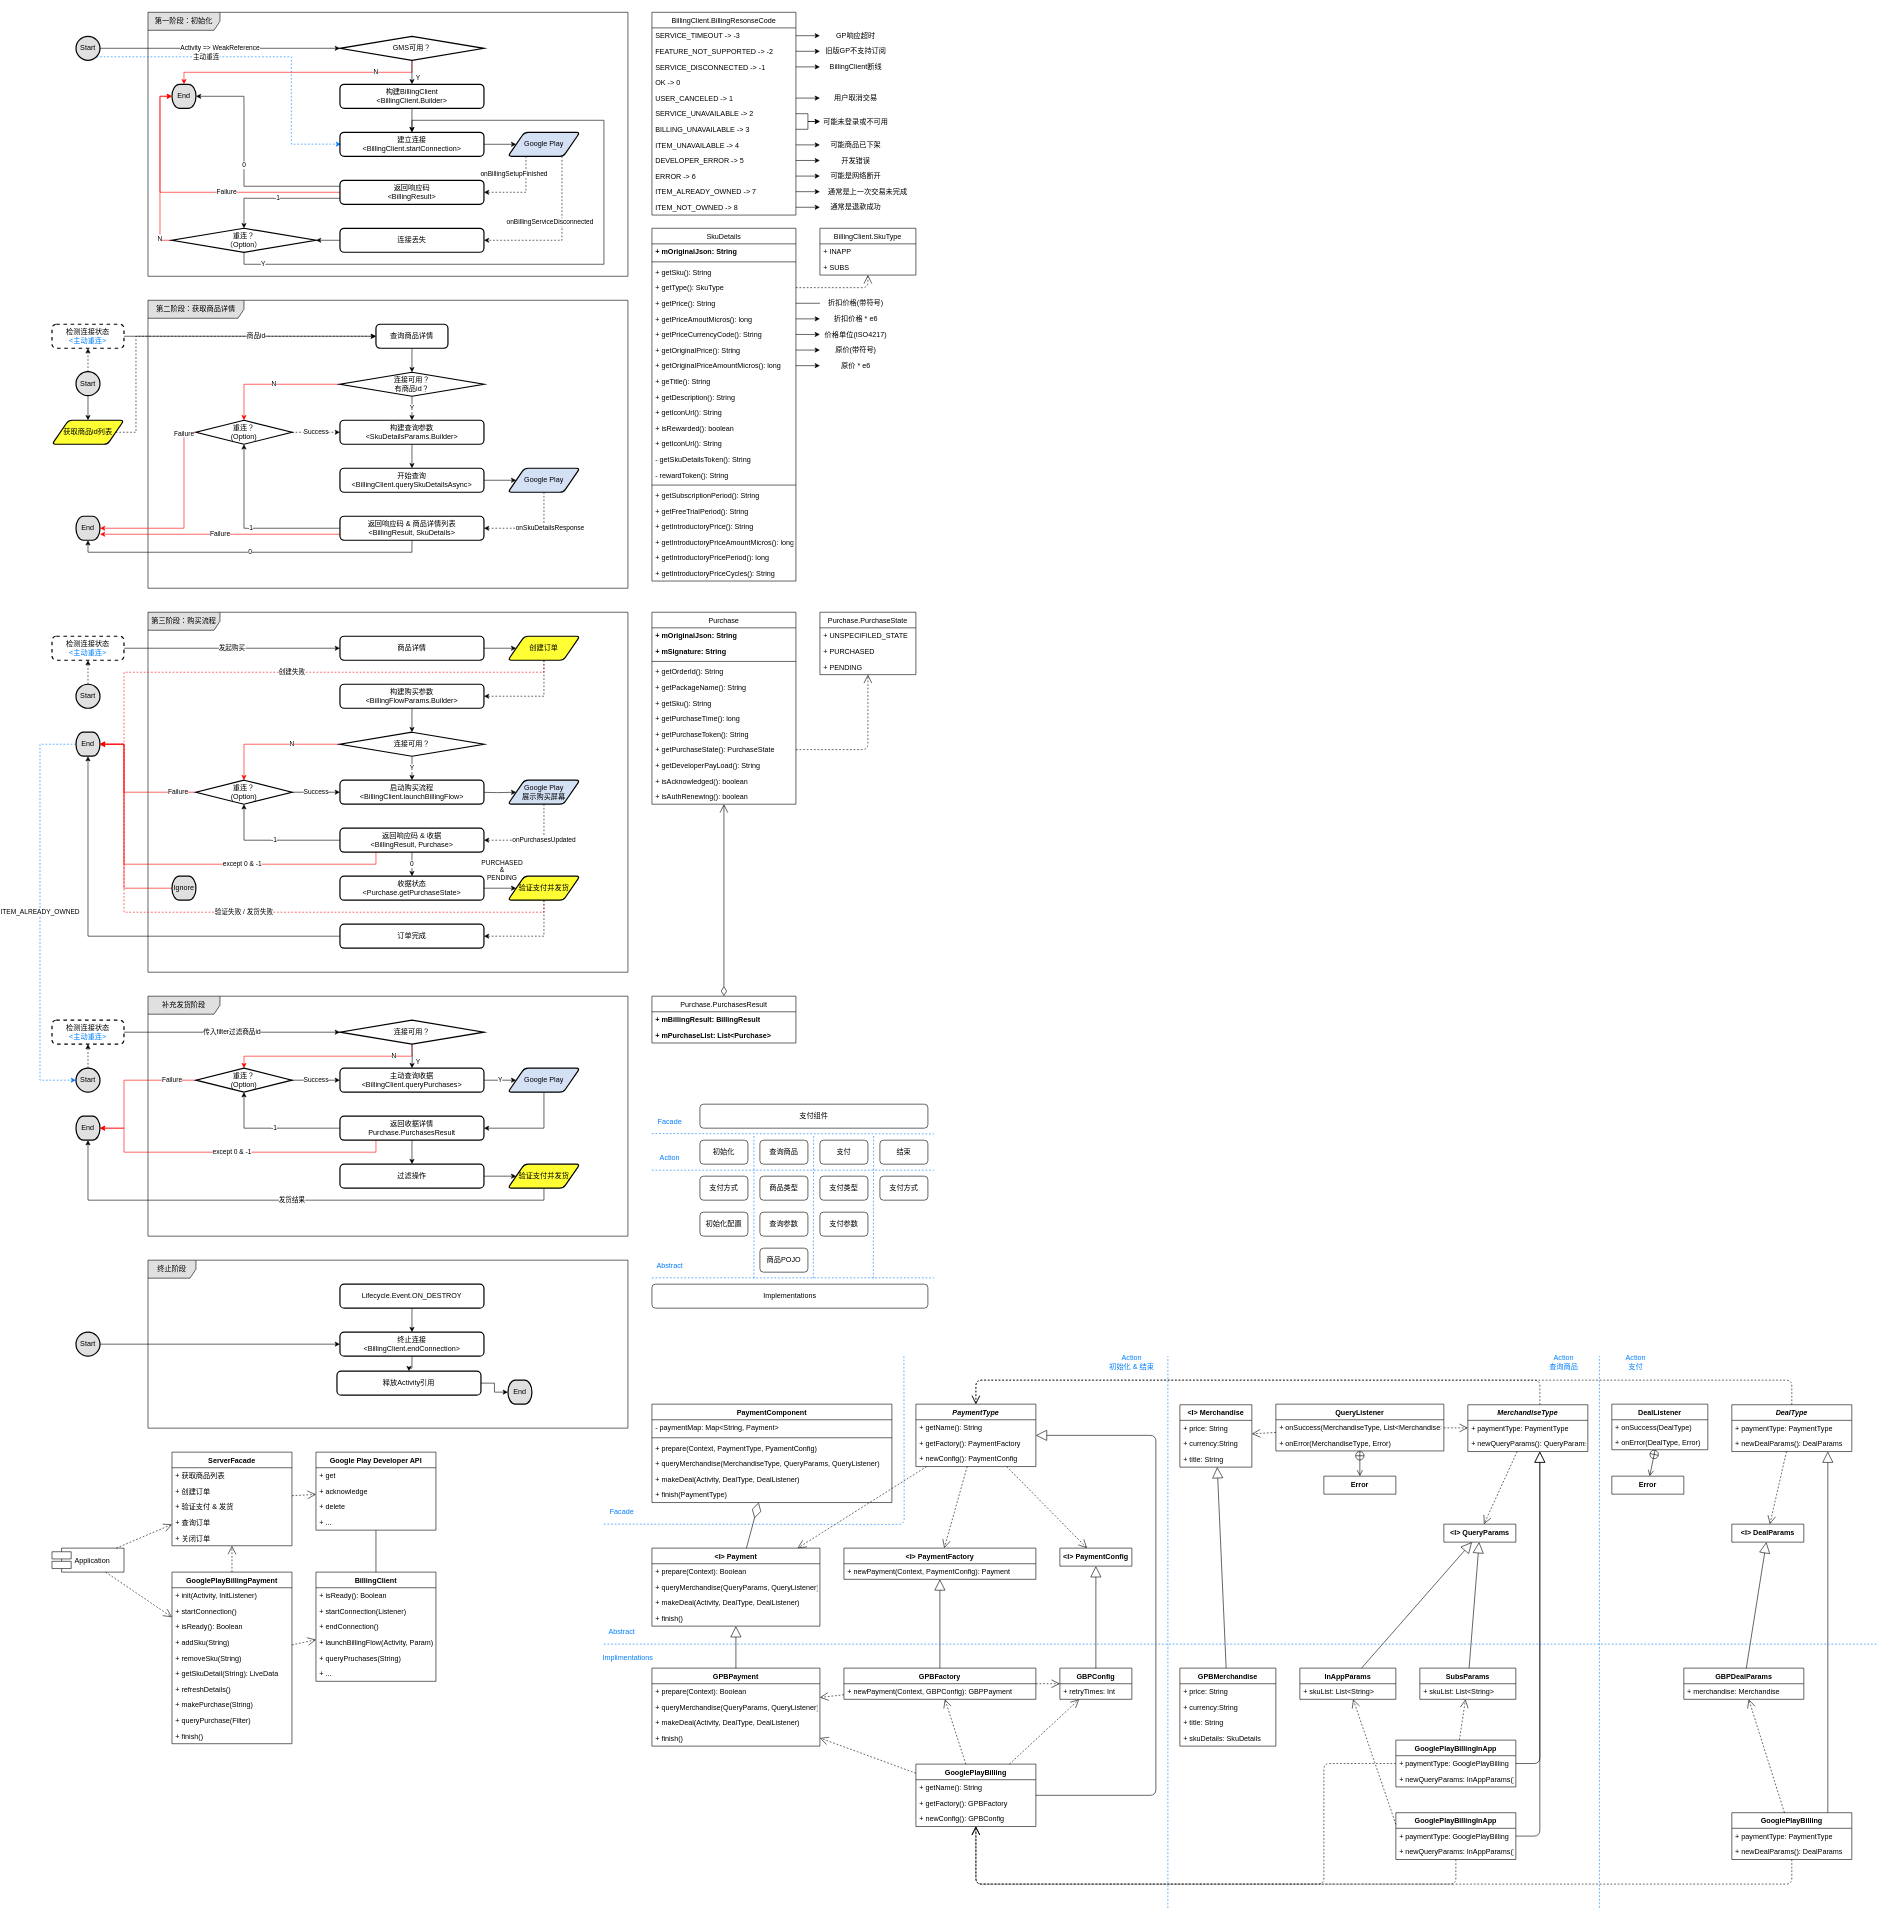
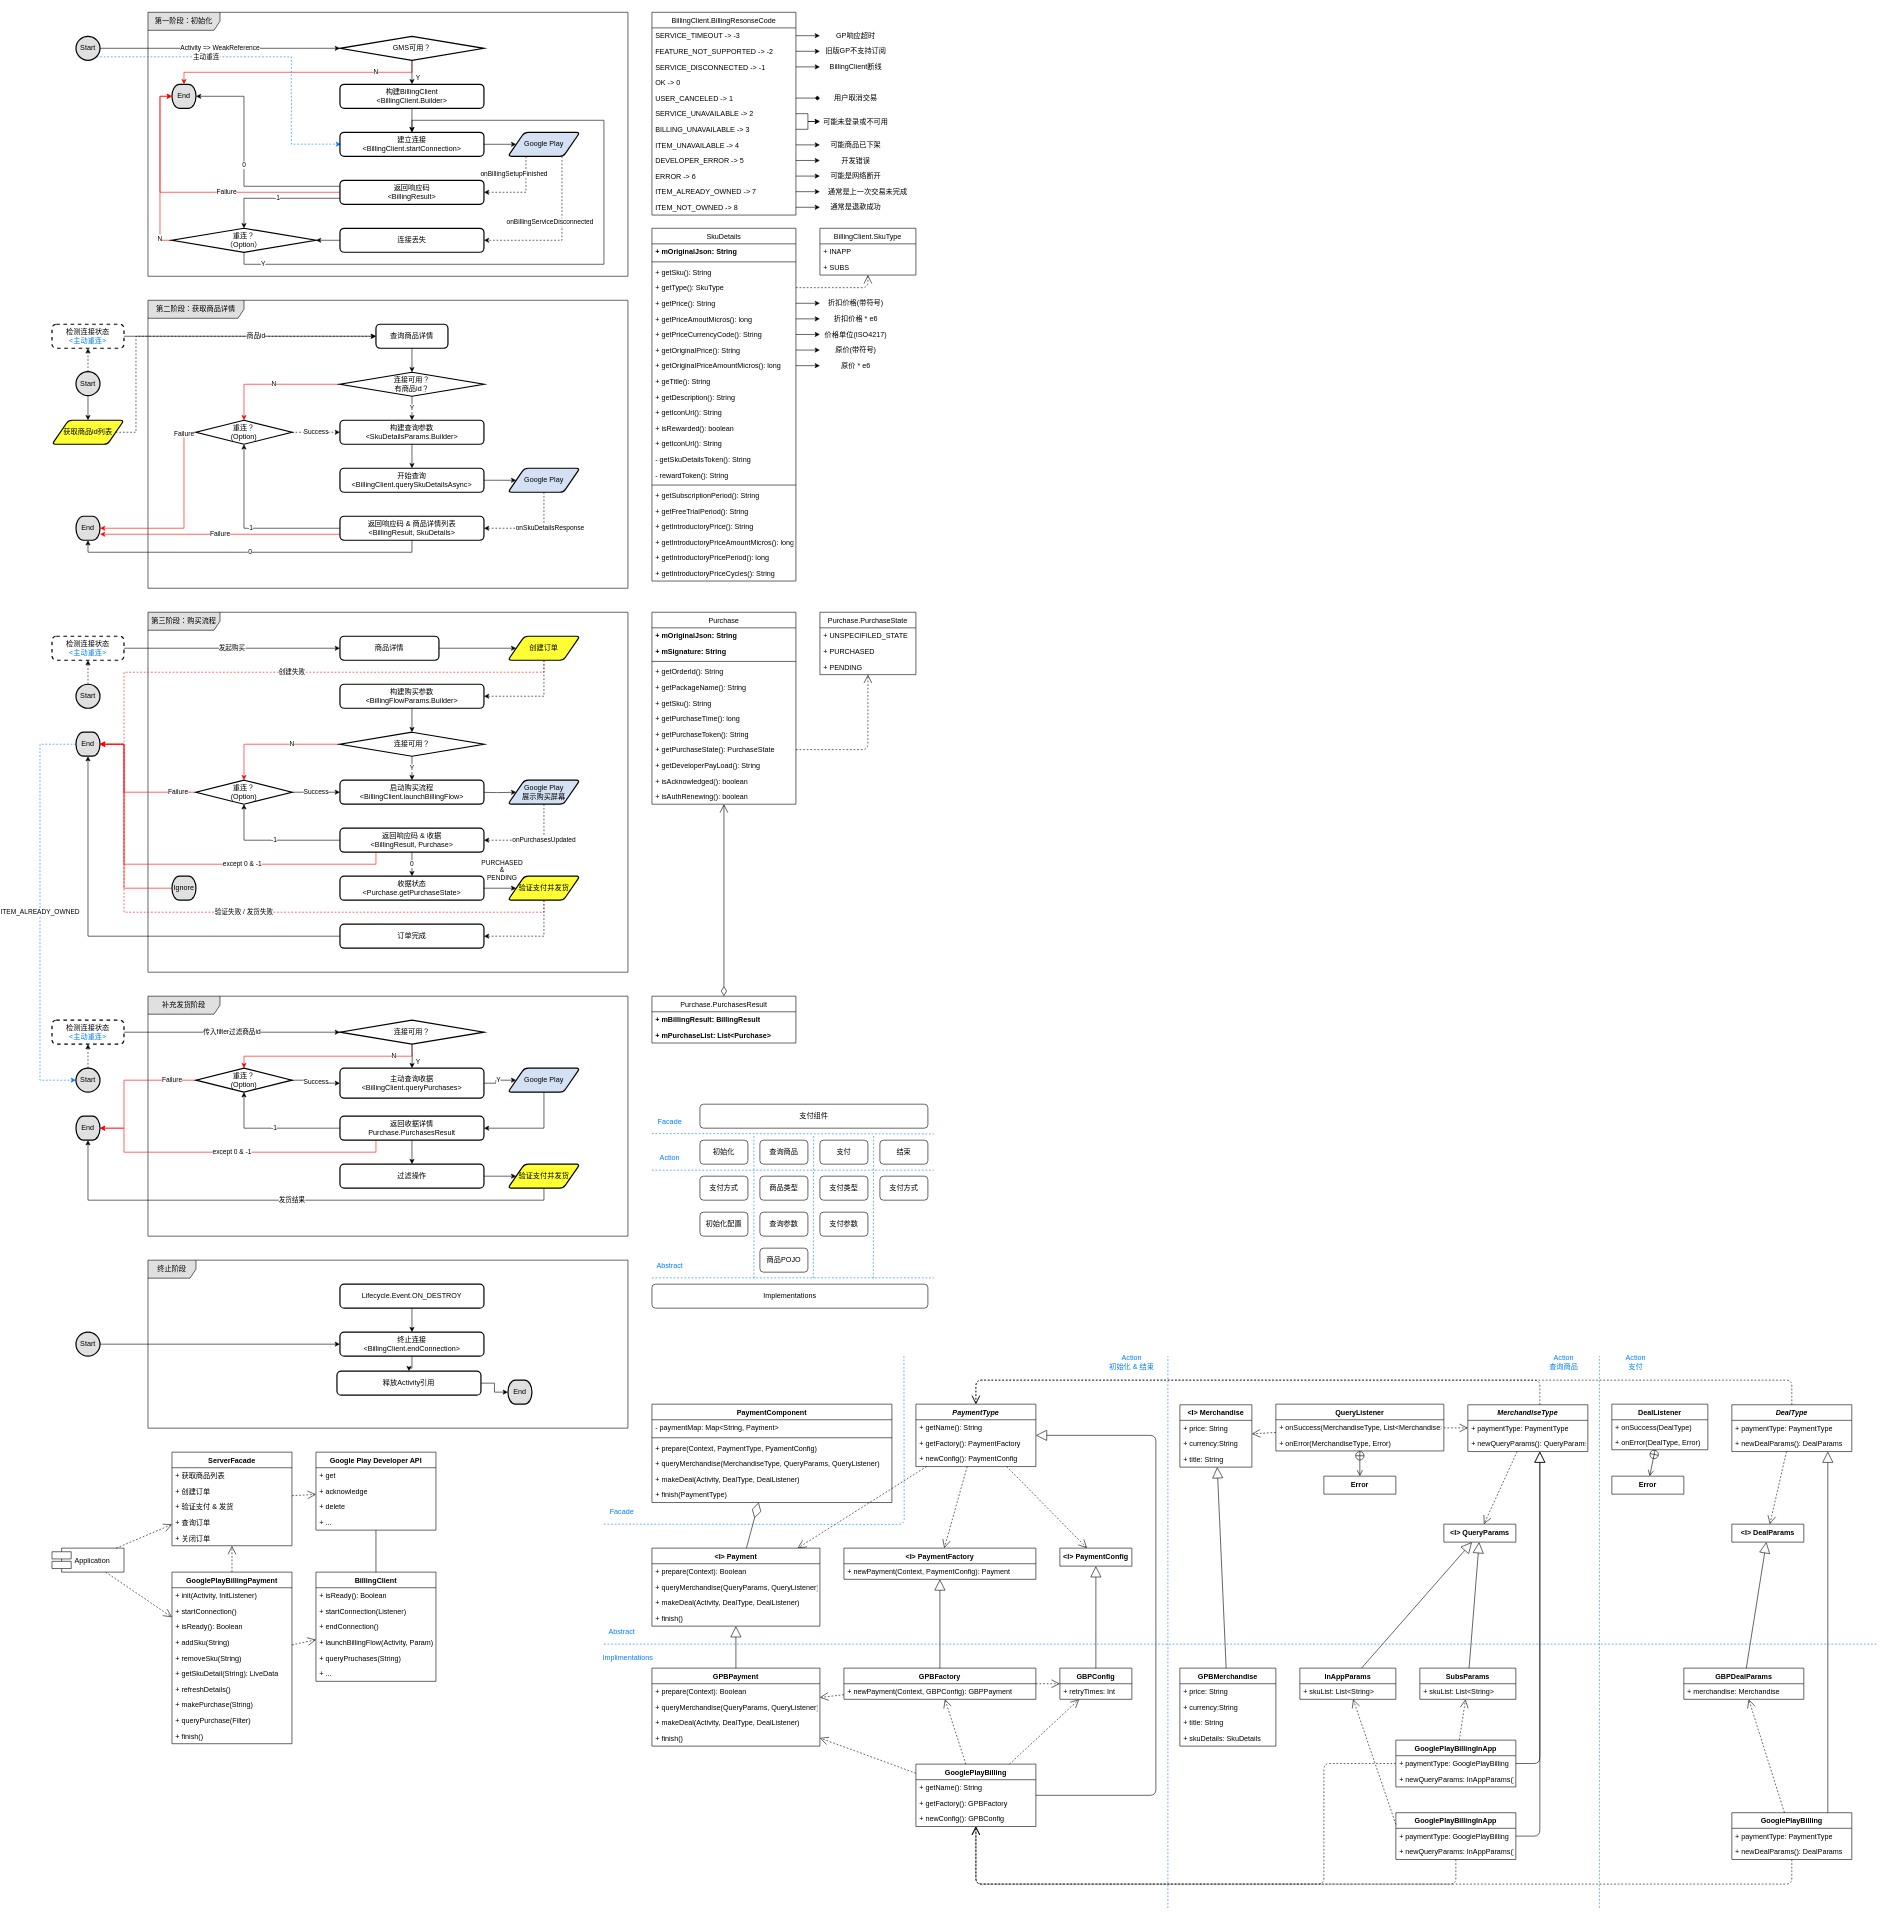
(814, 98) -> (814, 98)
(816, 303) -> (814, 303)
(412, 648) -> (389, 648)
(412, 1080) -> (412, 1083)
